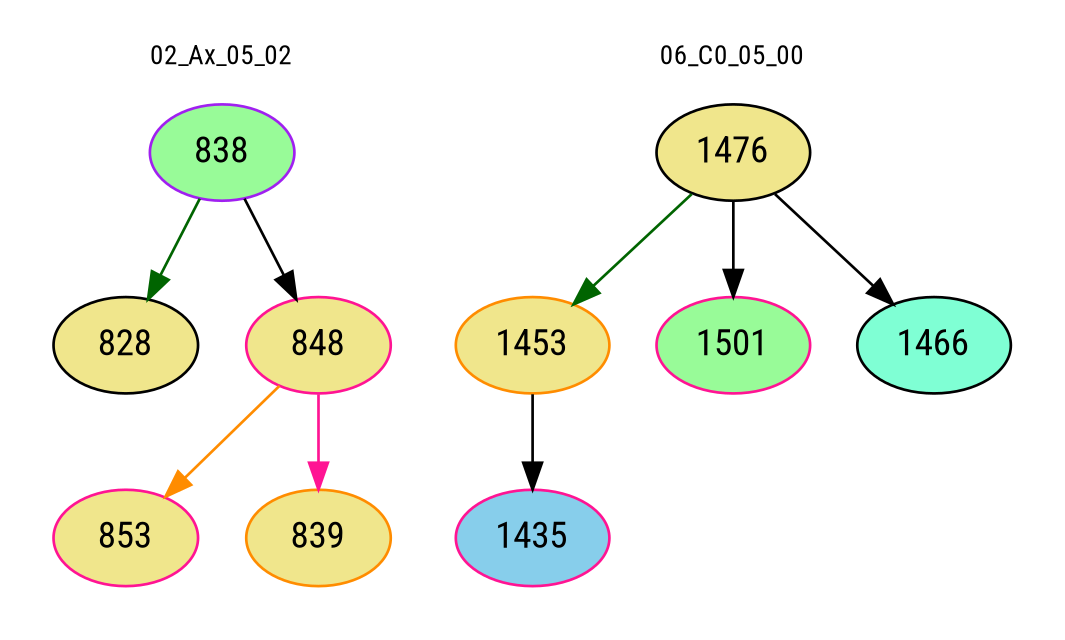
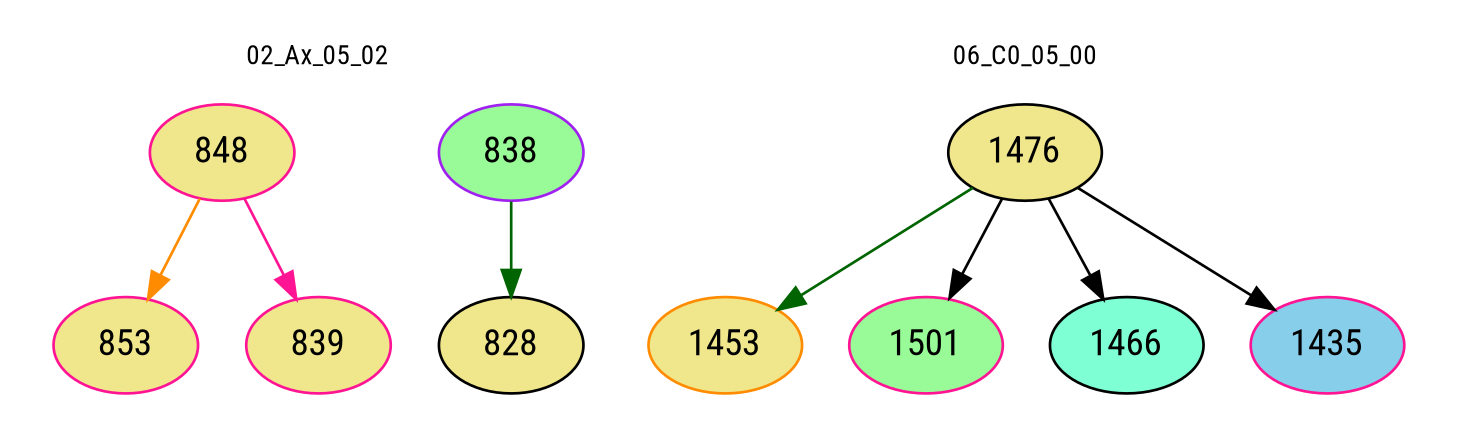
(264, 237) -> none
(533, 428) -> (1165, 242)
(318, 538) -> (318, 345)
